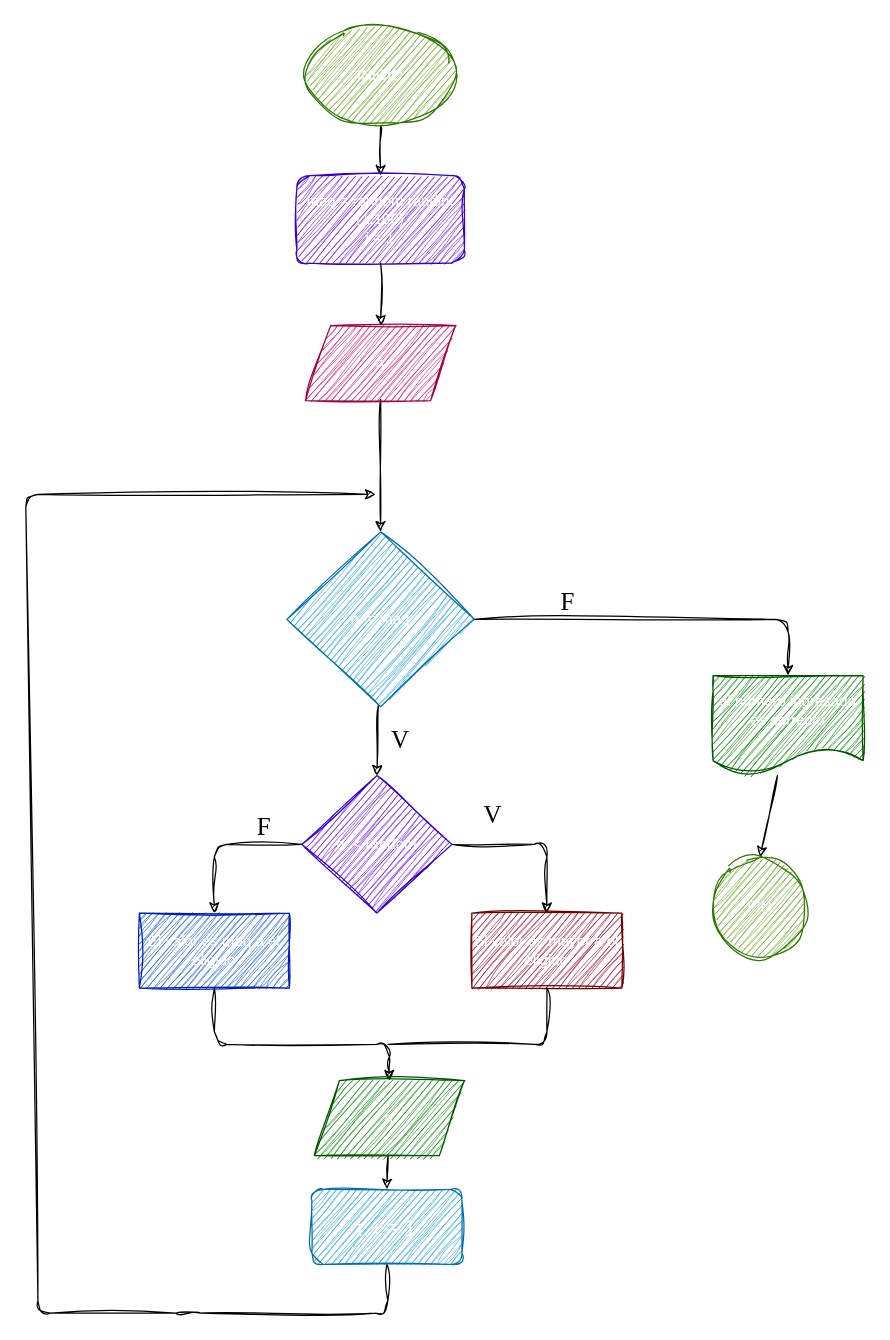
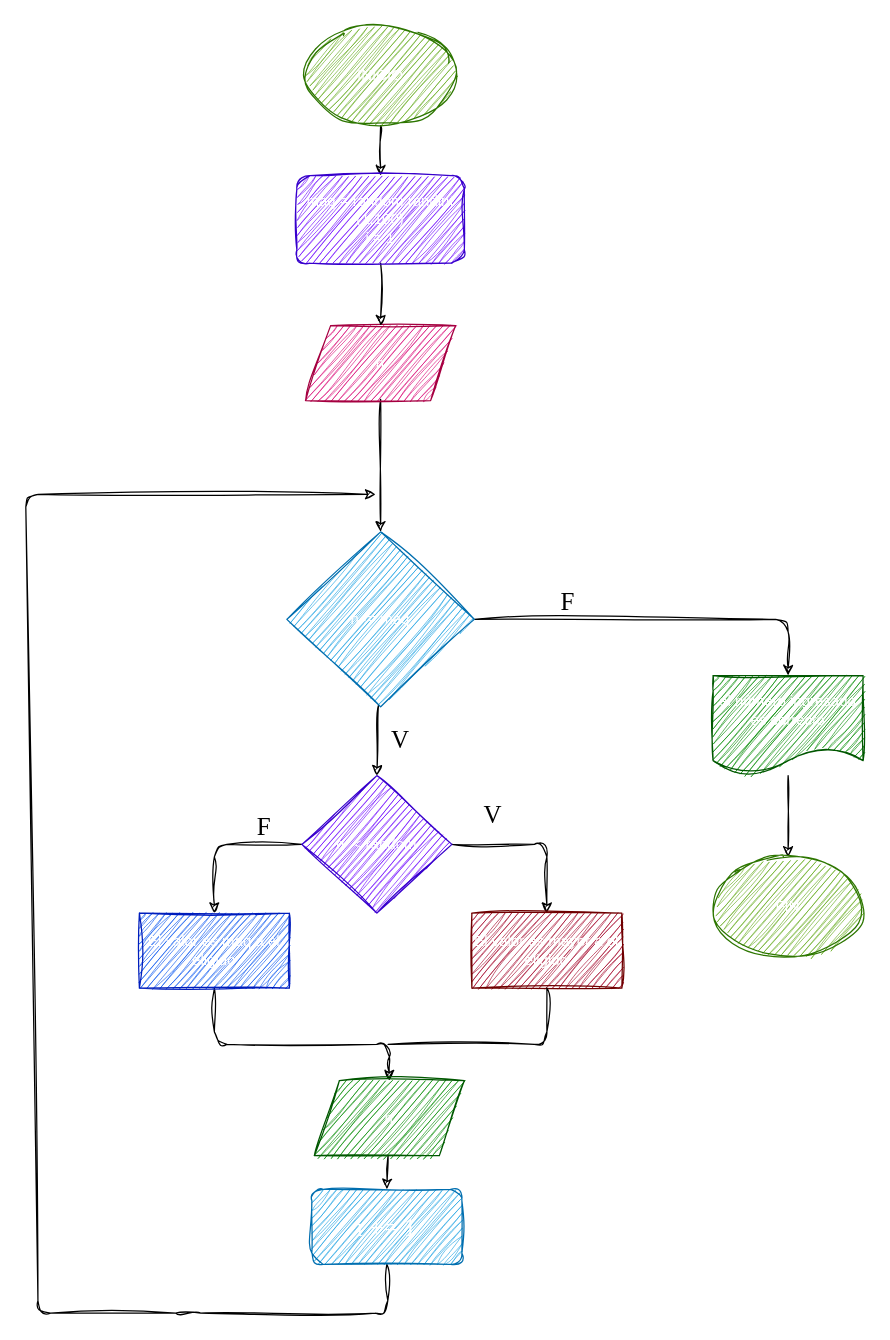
(760, 907) -> (788, 907)
